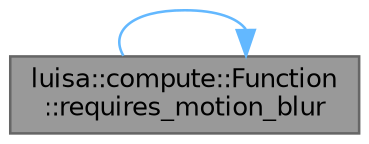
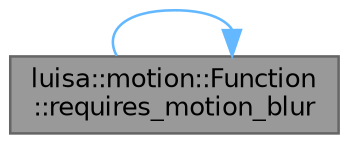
(185, 95) -> (174, 95)
